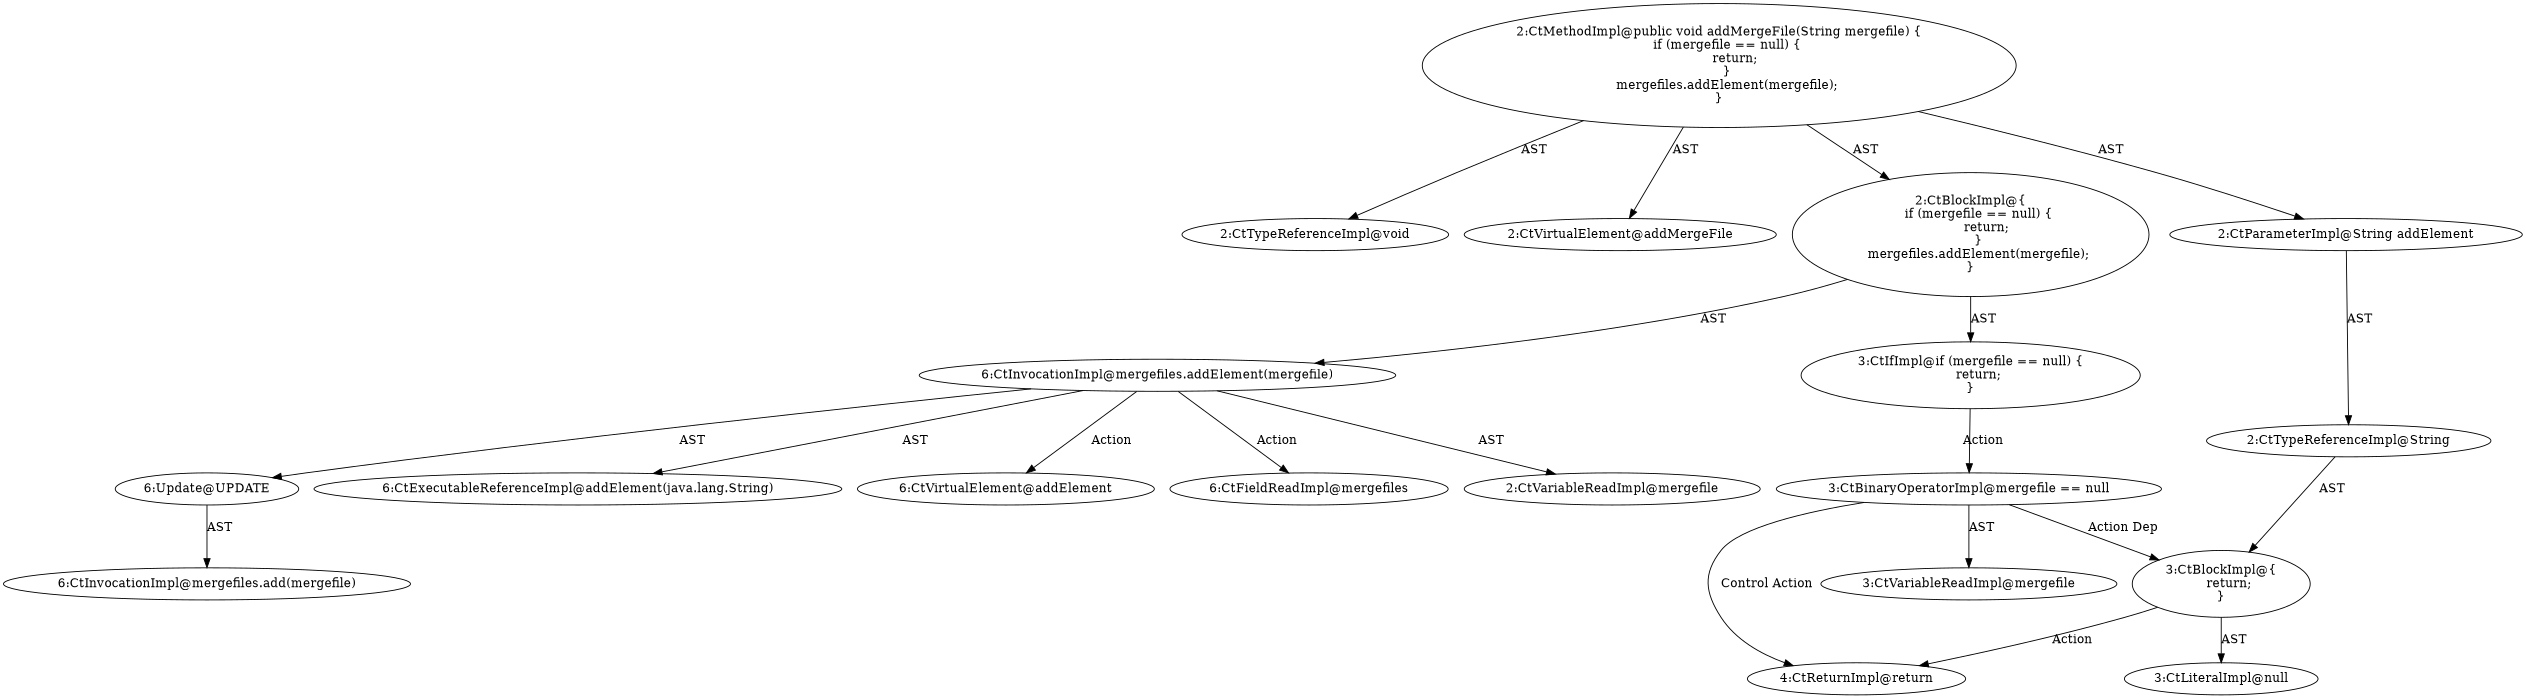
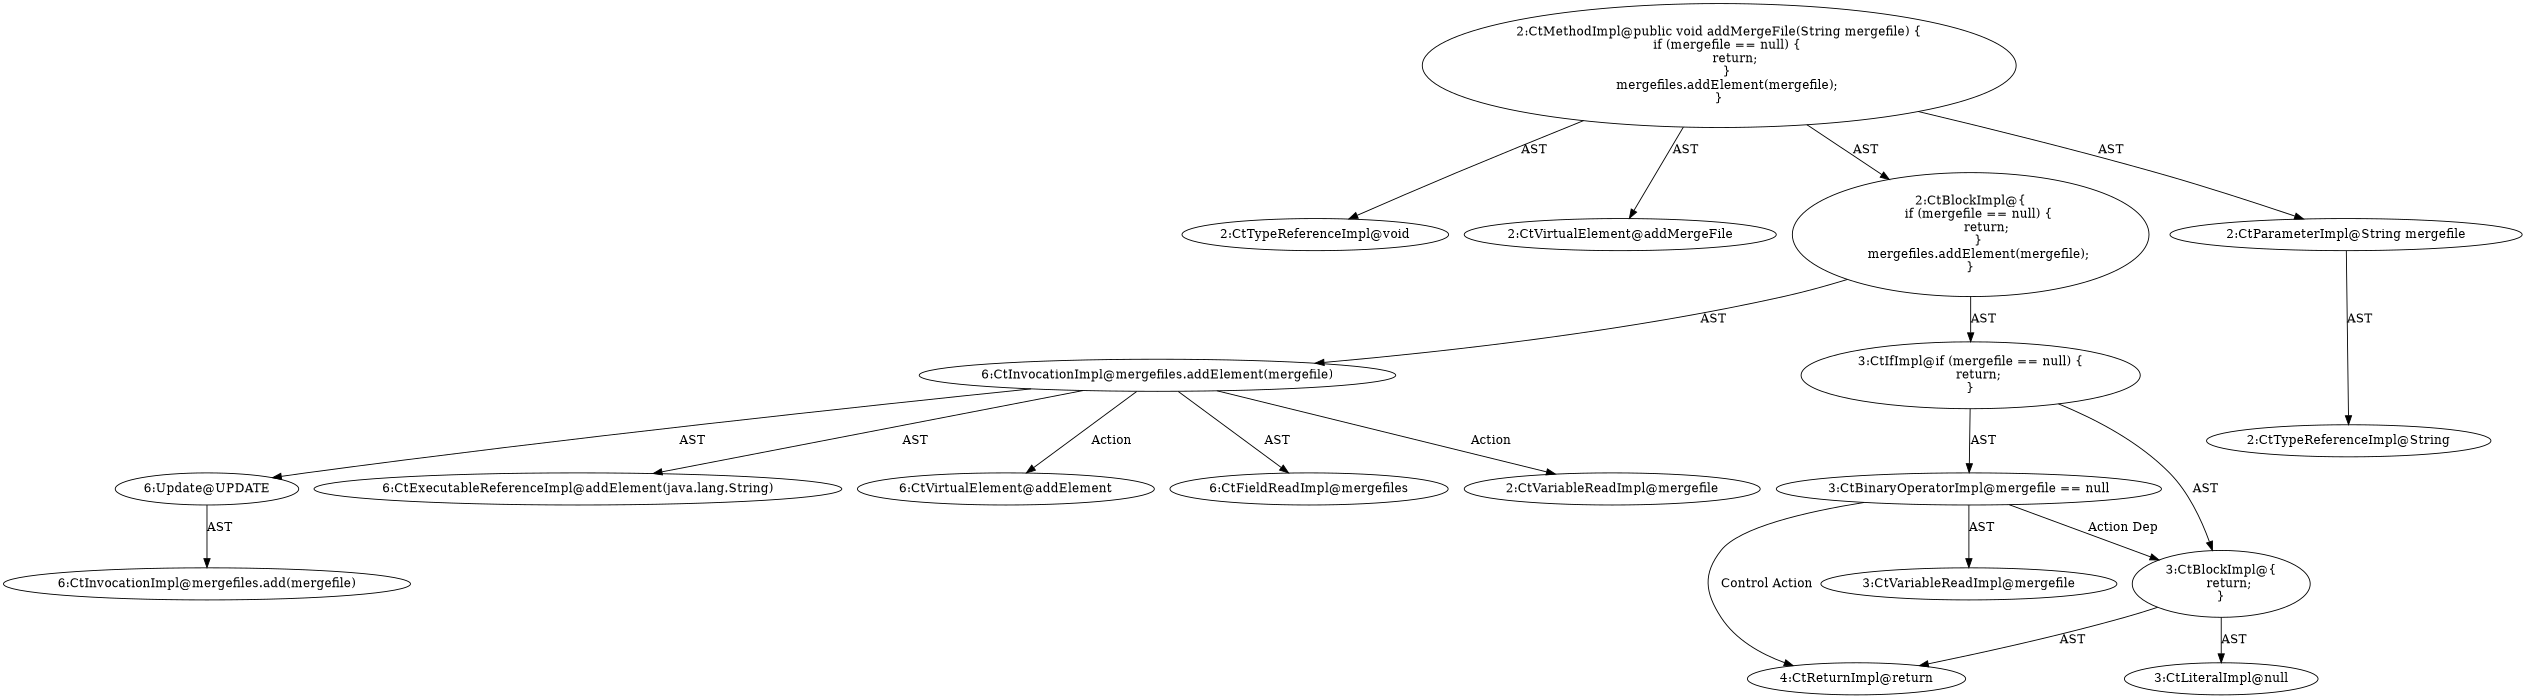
(2346, 235) -> (2346, 235)
(1277, 441) -> (1277, 441)
(1491, 441) -> (1491, 441)
(1984, 441) -> (1984, 441)
(2295, 501) -> (2150, 456)
(2073, 640) -> (2073, 640)
